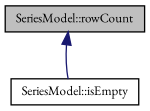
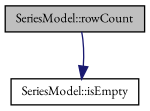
(66, 62) -> (84, 49)
